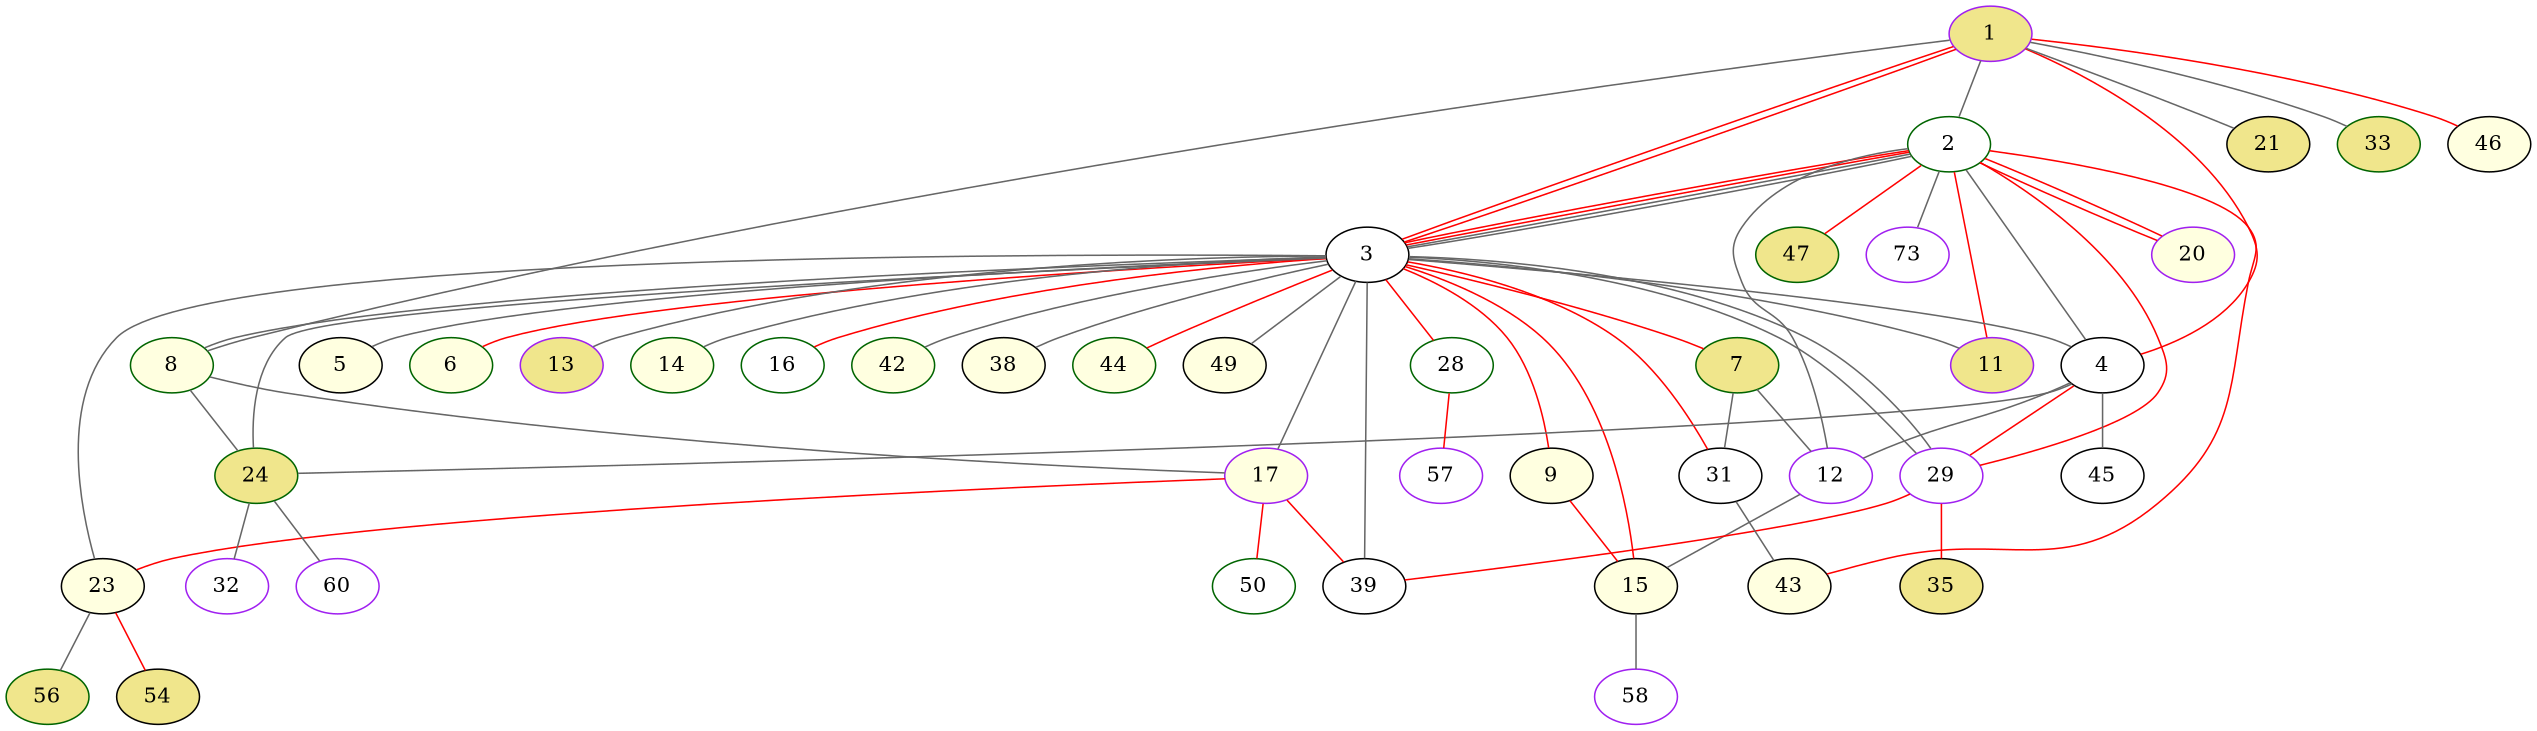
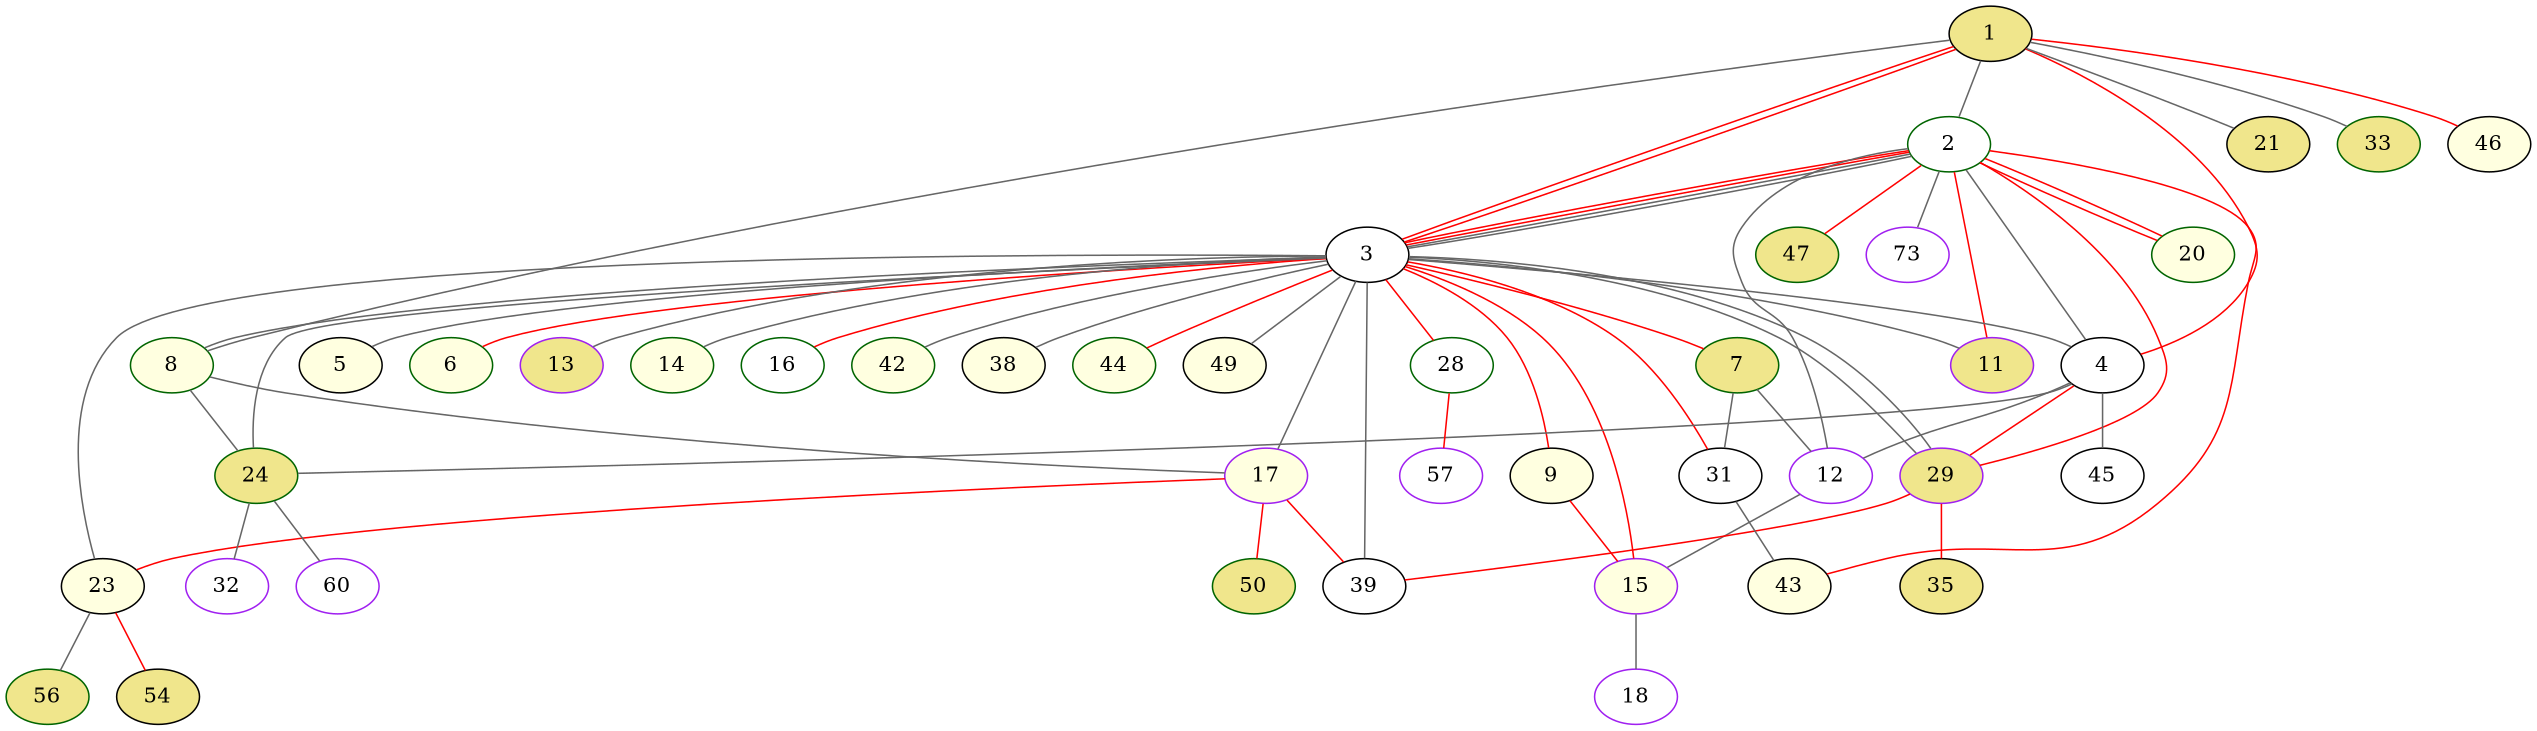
(1991, 34) -> (1991, 34)
(2193, 255) -> (2193, 255)
(1941, 476) -> (1941, 476)
(1254, 586) -> (1254, 586)
(1636, 586) -> (1636, 586)
(1636, 697) -> (1636, 697)
